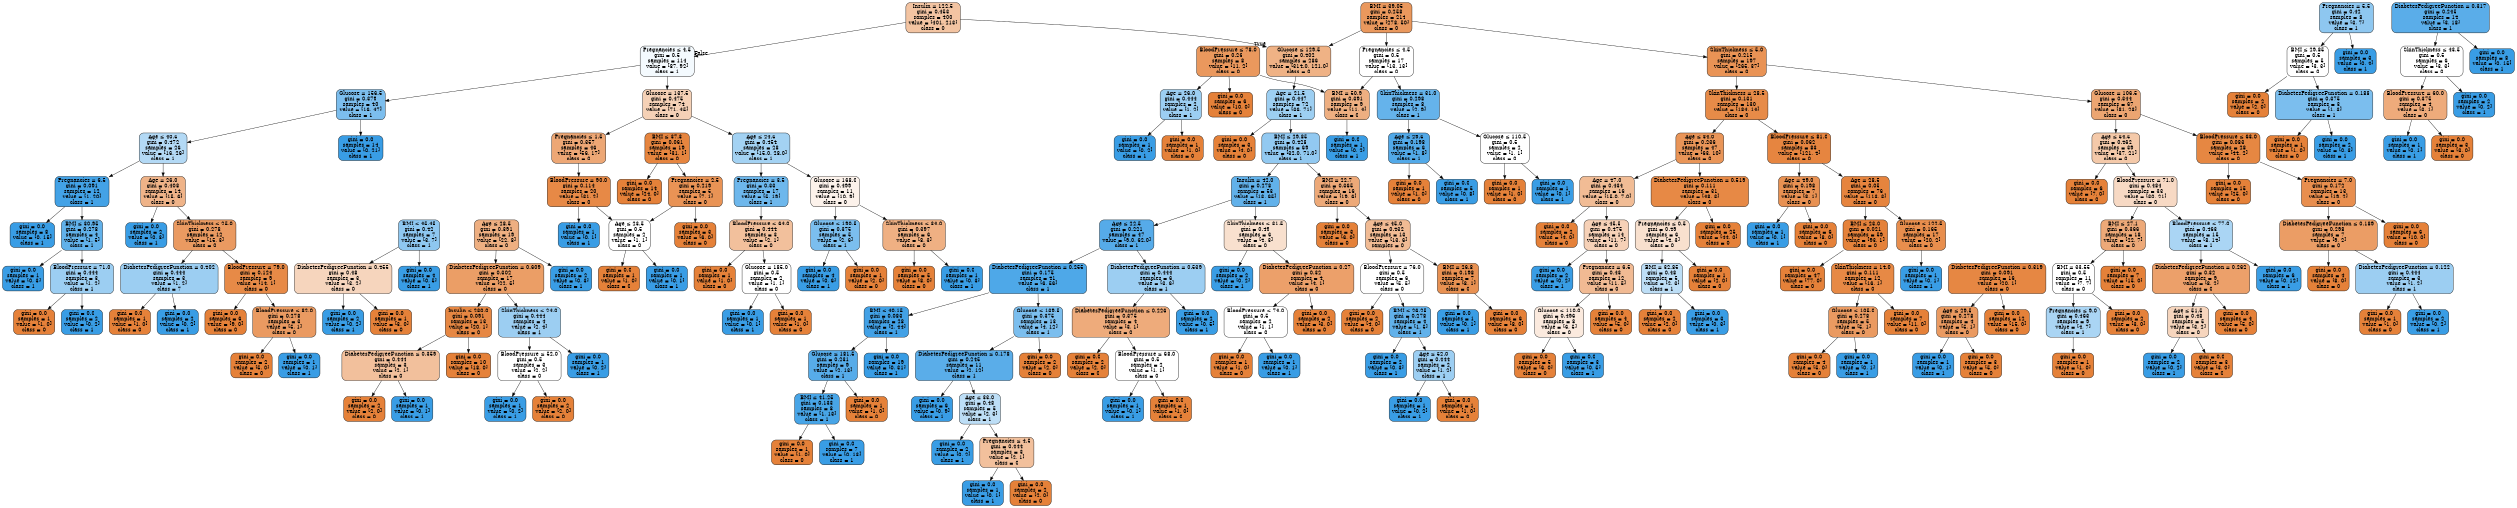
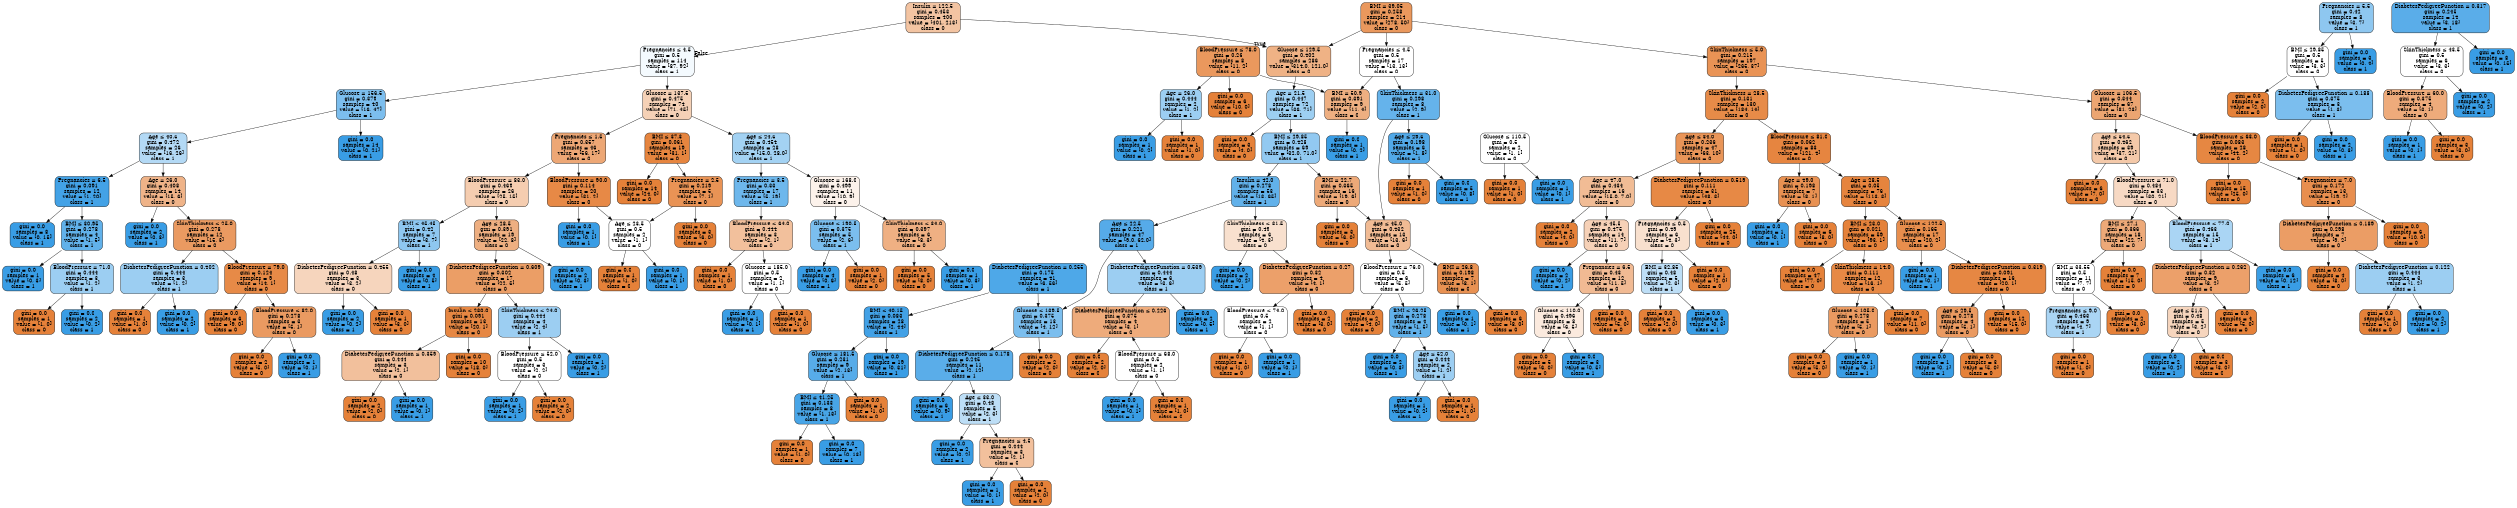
(1458, 127) -> (1379, 167)
none -> (497, 192)
(1388, 246) -> (1388, 246)
(1086, 255) -> (1096, 284)
none -> (1864, 255)
none -> (1957, 255)
(169, 289) -> (169, 289)
(1130, 342) -> (1137, 345)
